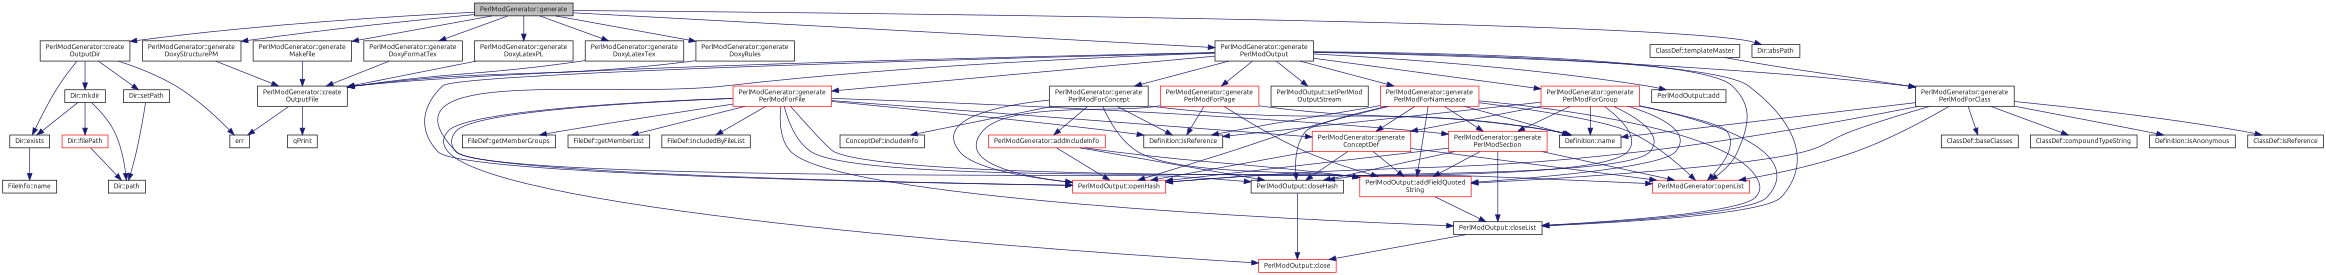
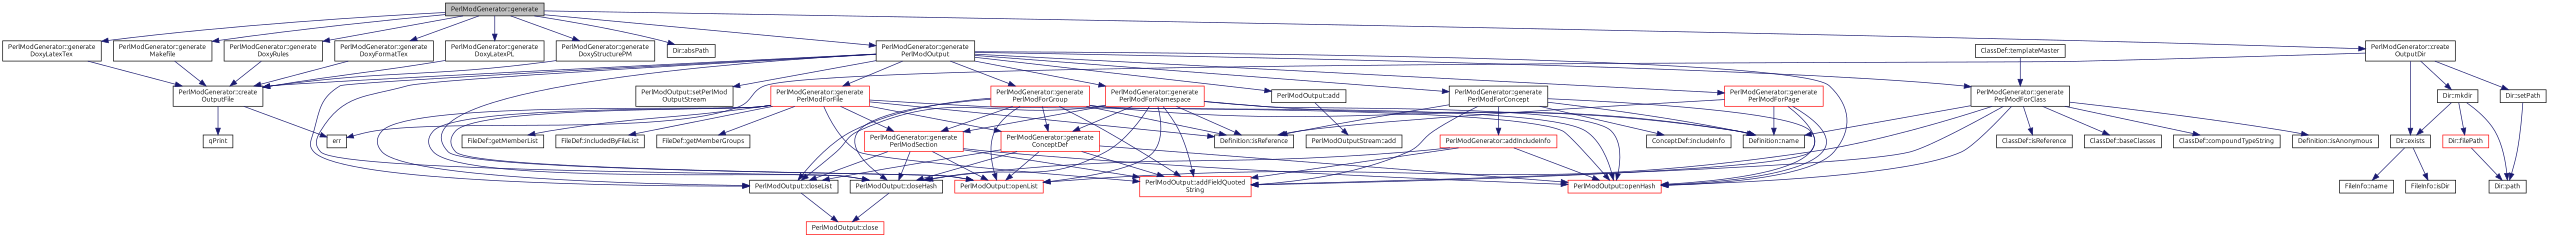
none -> (1354, 141)
(1701, 187) -> (999, 187)
none -> (2431, 187)
(1457, 208) -> (911, 165)
(691, 212) -> (446, 157)
